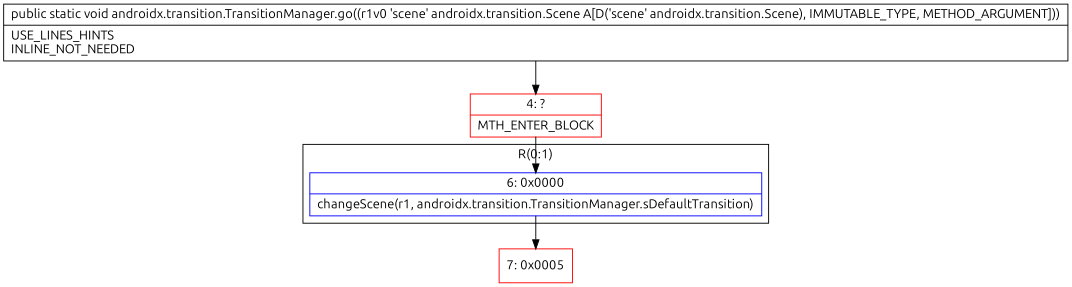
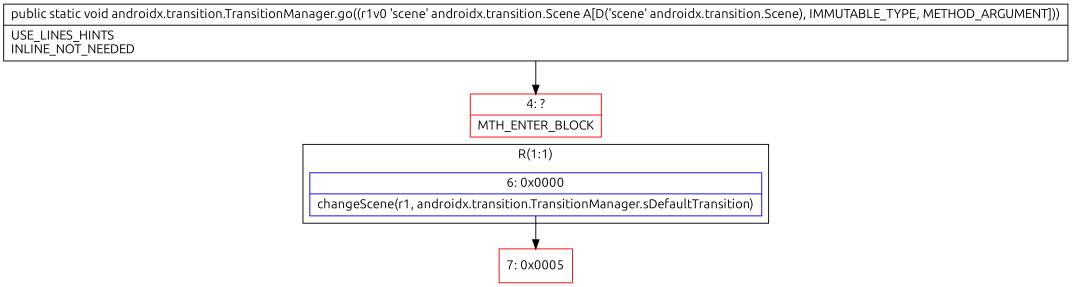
(536, 150) -> none
(536, 155) -> (536, 155)
